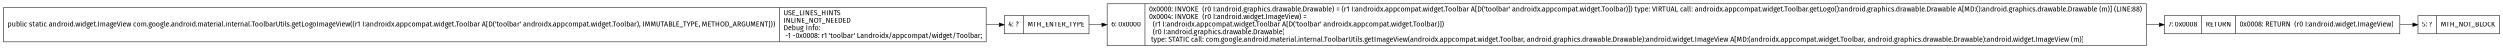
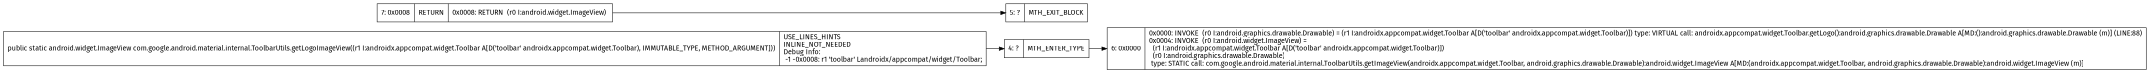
(2468, 24) -> (1056, 13)
(2153, 25) -> none
